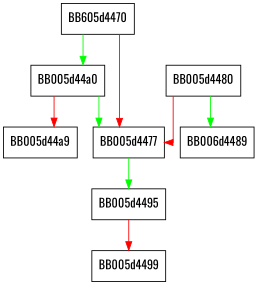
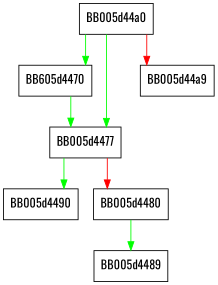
(83, 45) -> (86, 45)
(120, 76) -> (71, 107)
(173, 120) -> (107, 169)
(217, 142) -> (131, 266)
(129, 204) -> (41, 204)
(129, 266) -> none
